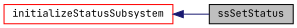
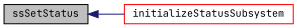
(196, 14) -> (111, 14)
